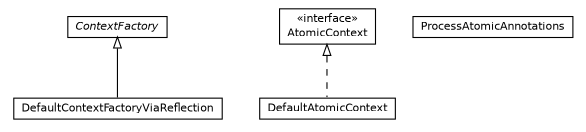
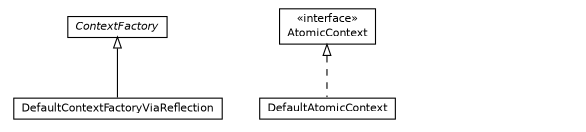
(492, 26) -> none
